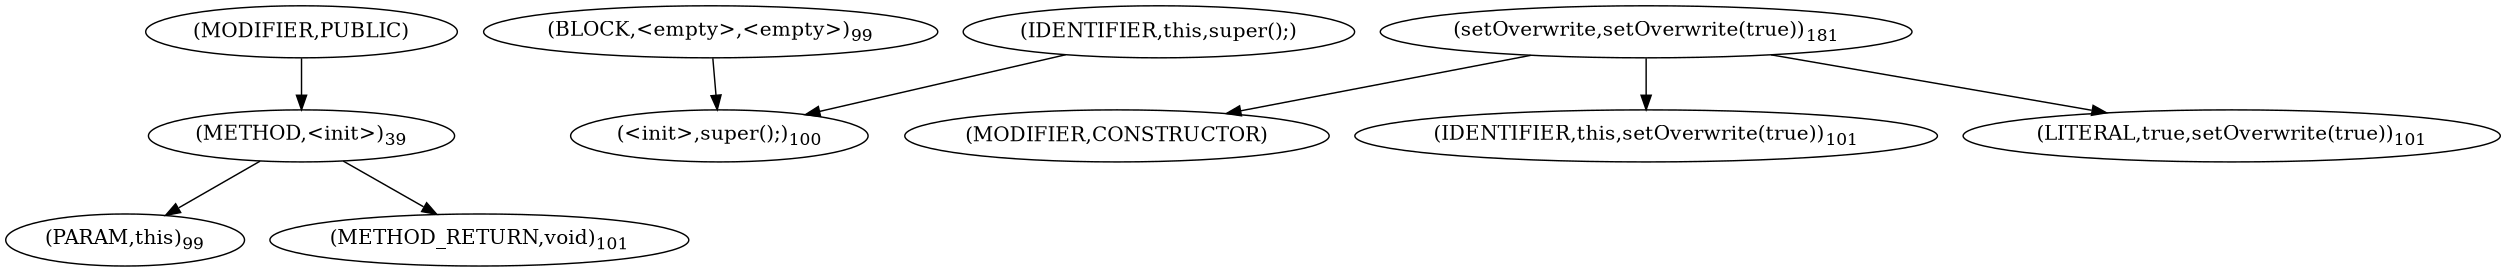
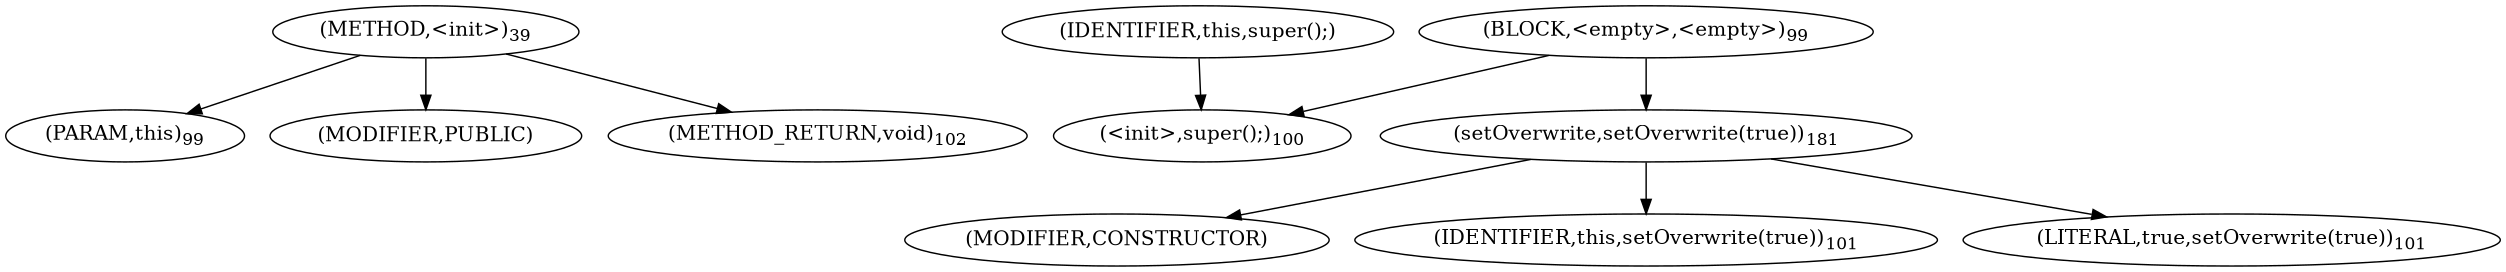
(302, 77) -> (426, 77)
none -> (1646, 77)
(612, 238) -> (951, 134)
